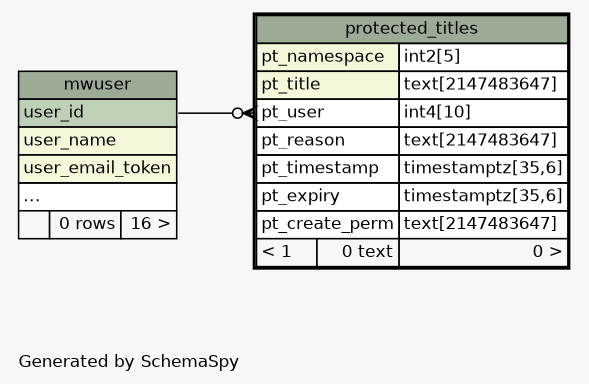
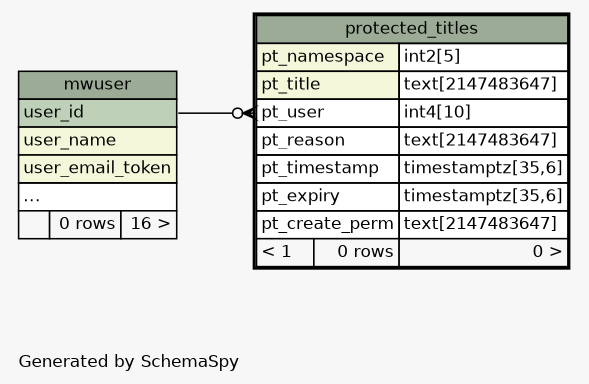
(368, 252) -> (366, 252)
